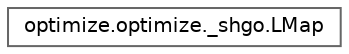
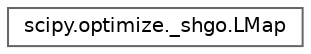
(174, 27) -> (155, 27)
